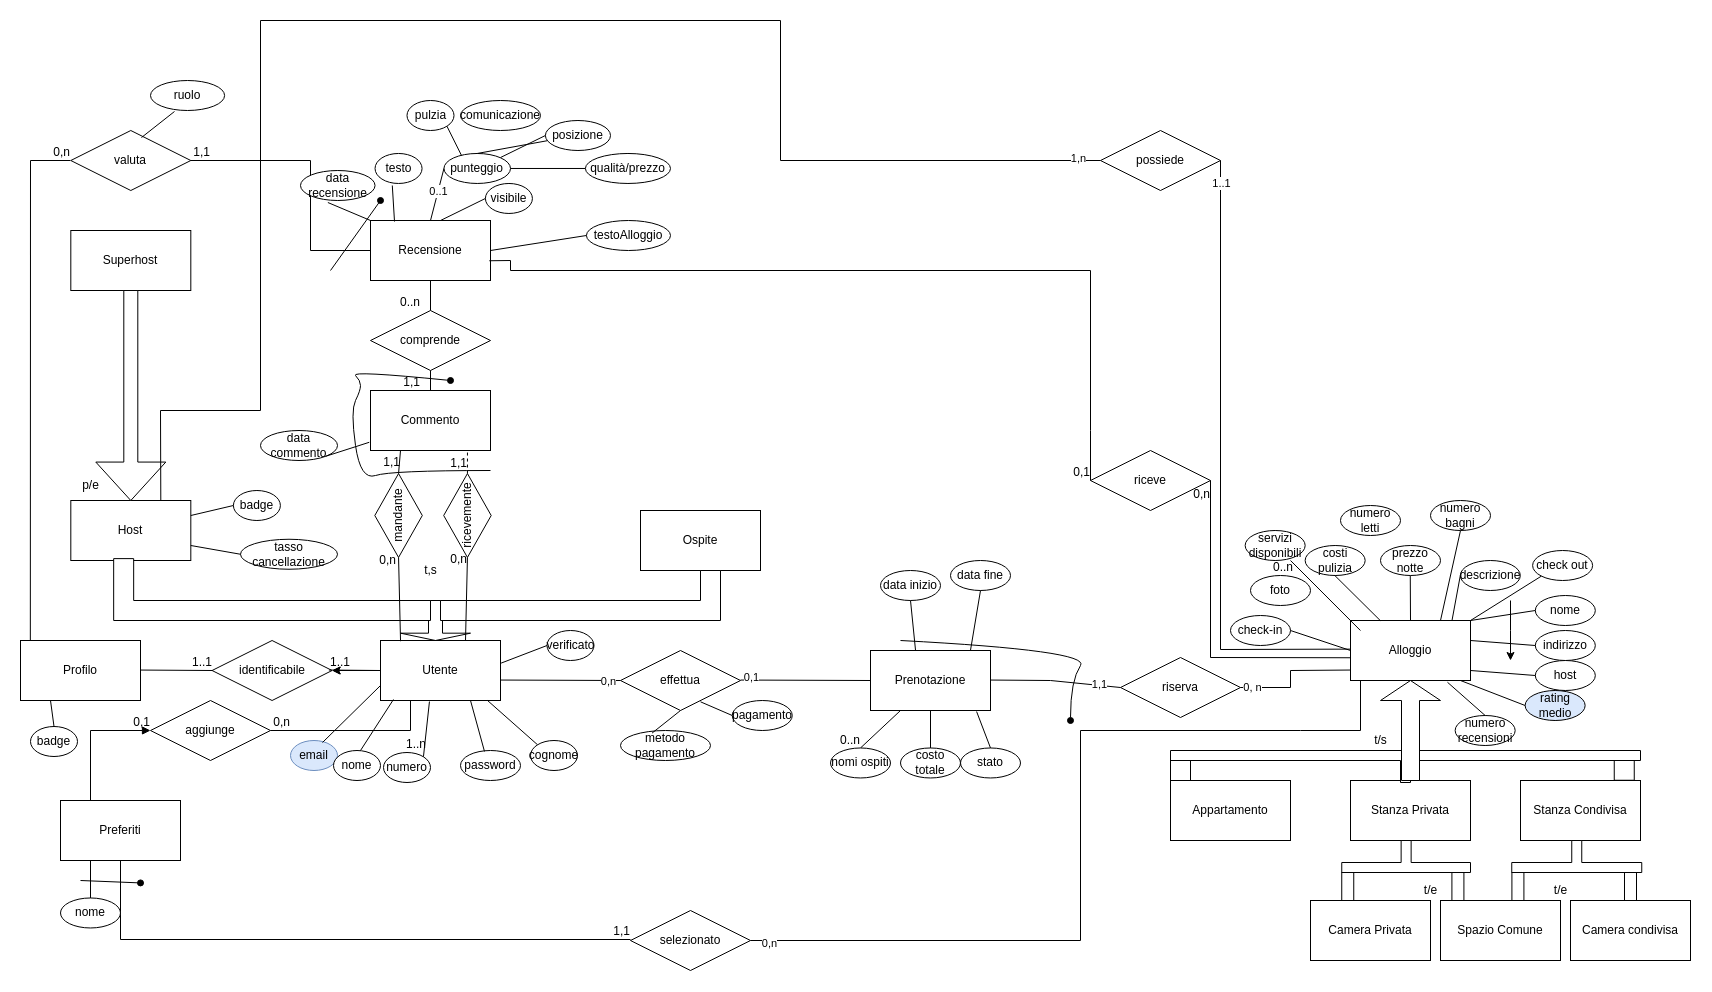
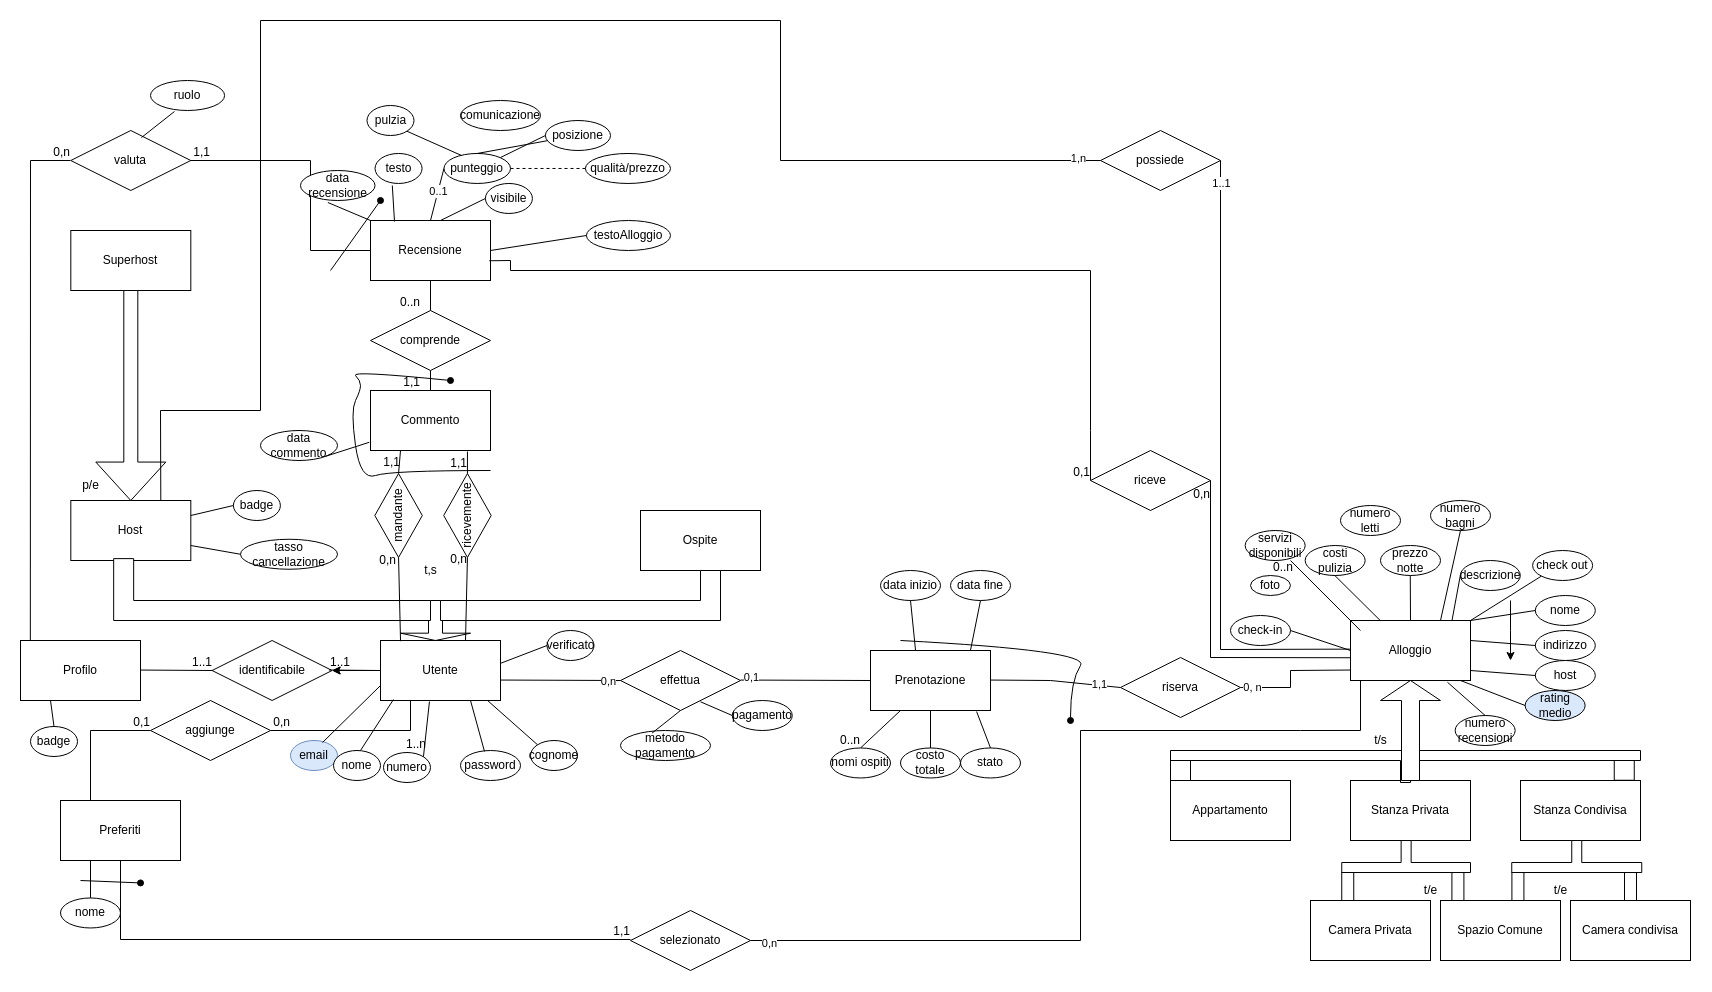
(431, 116) -> (391, 121)
(547, 168) -> (547, 168)
(467, 460) -> (467, 460)
(981, 576) -> (981, 586)
(1281, 591) -> (1271, 586)
(141, 731) -> (144, 731)
